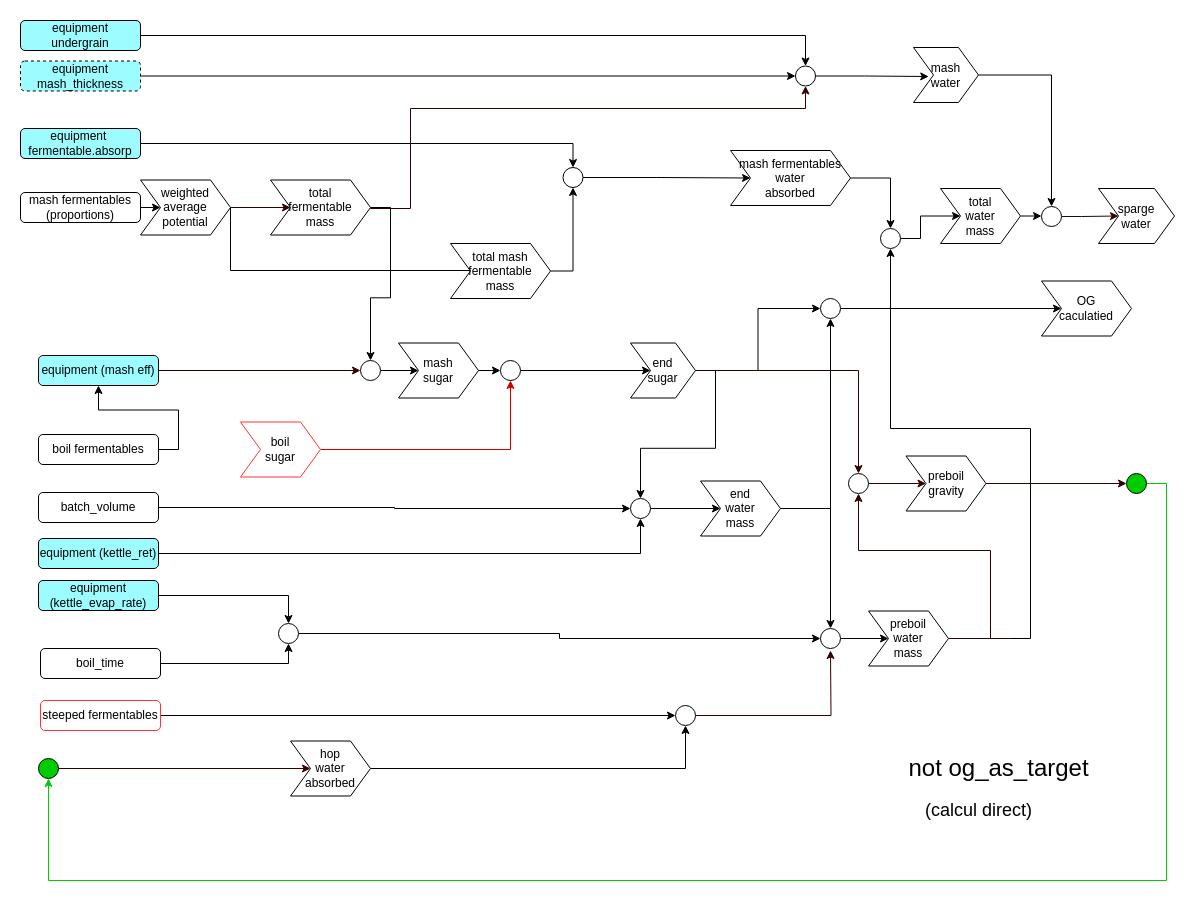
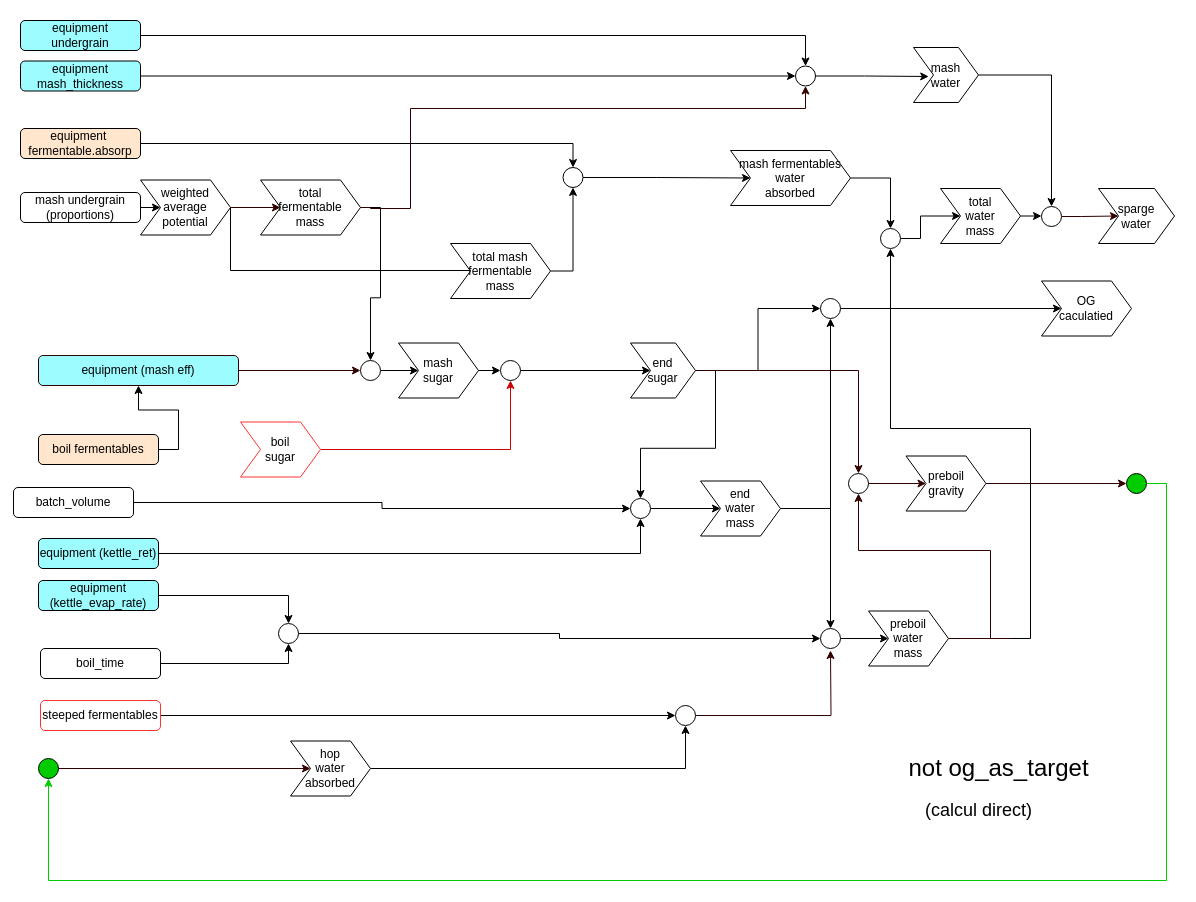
(81, 76) -> (81, 76)
(81, 144) -> (81, 144)
(81, 208) -> (81, 208)
(321, 208) -> (311, 208)
(99, 371) -> (139, 371)
(99, 450) -> (99, 450)
(99, 508) -> (74, 503)
